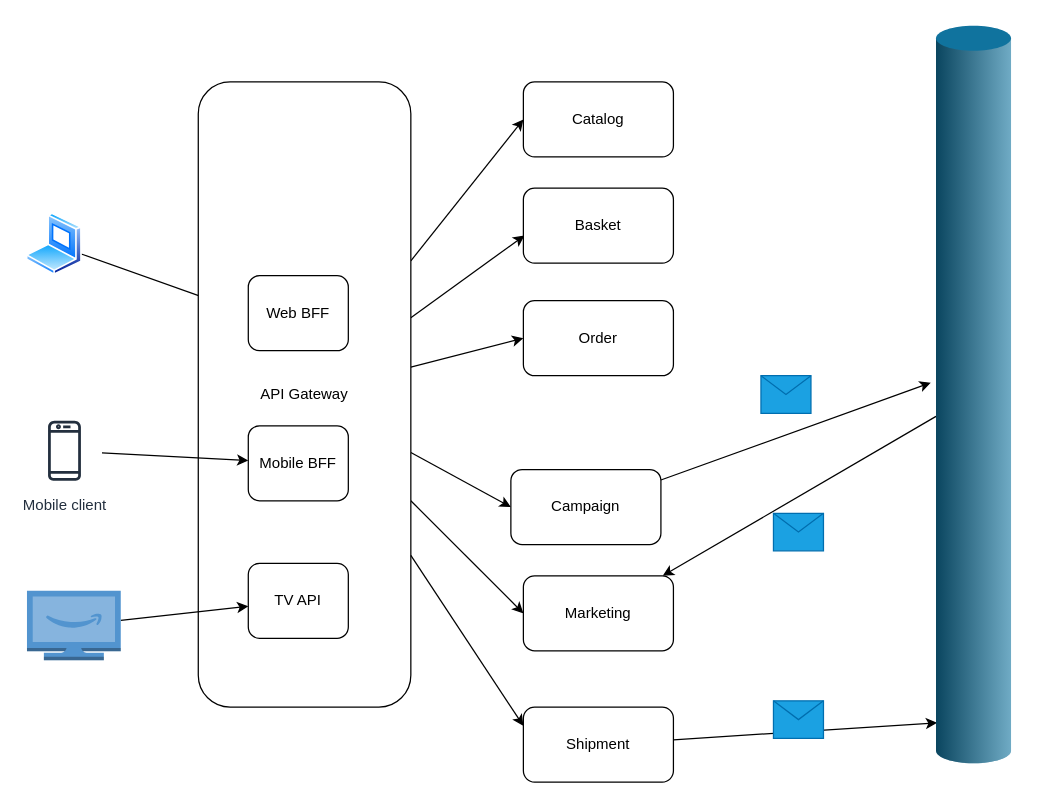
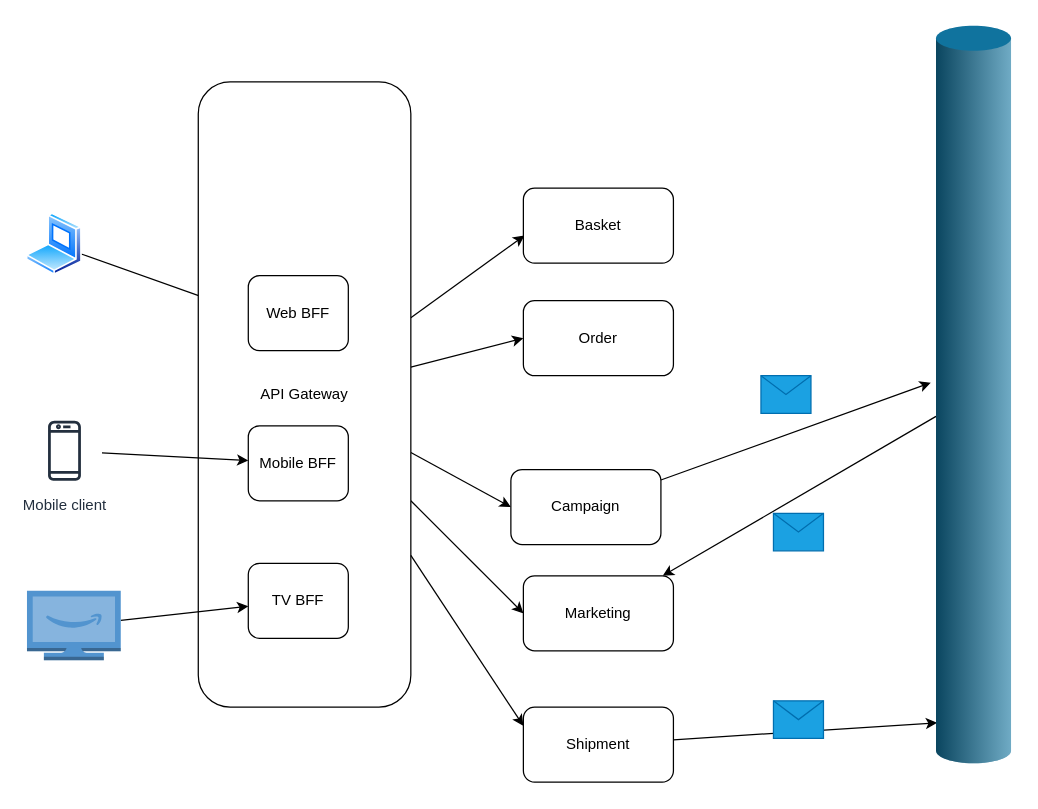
(598, 119) -> none
(464, 193) -> none
(298, 601) -> (298, 601)
